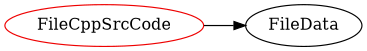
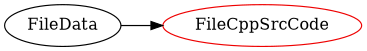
(219, 26) -> (136, 26)
